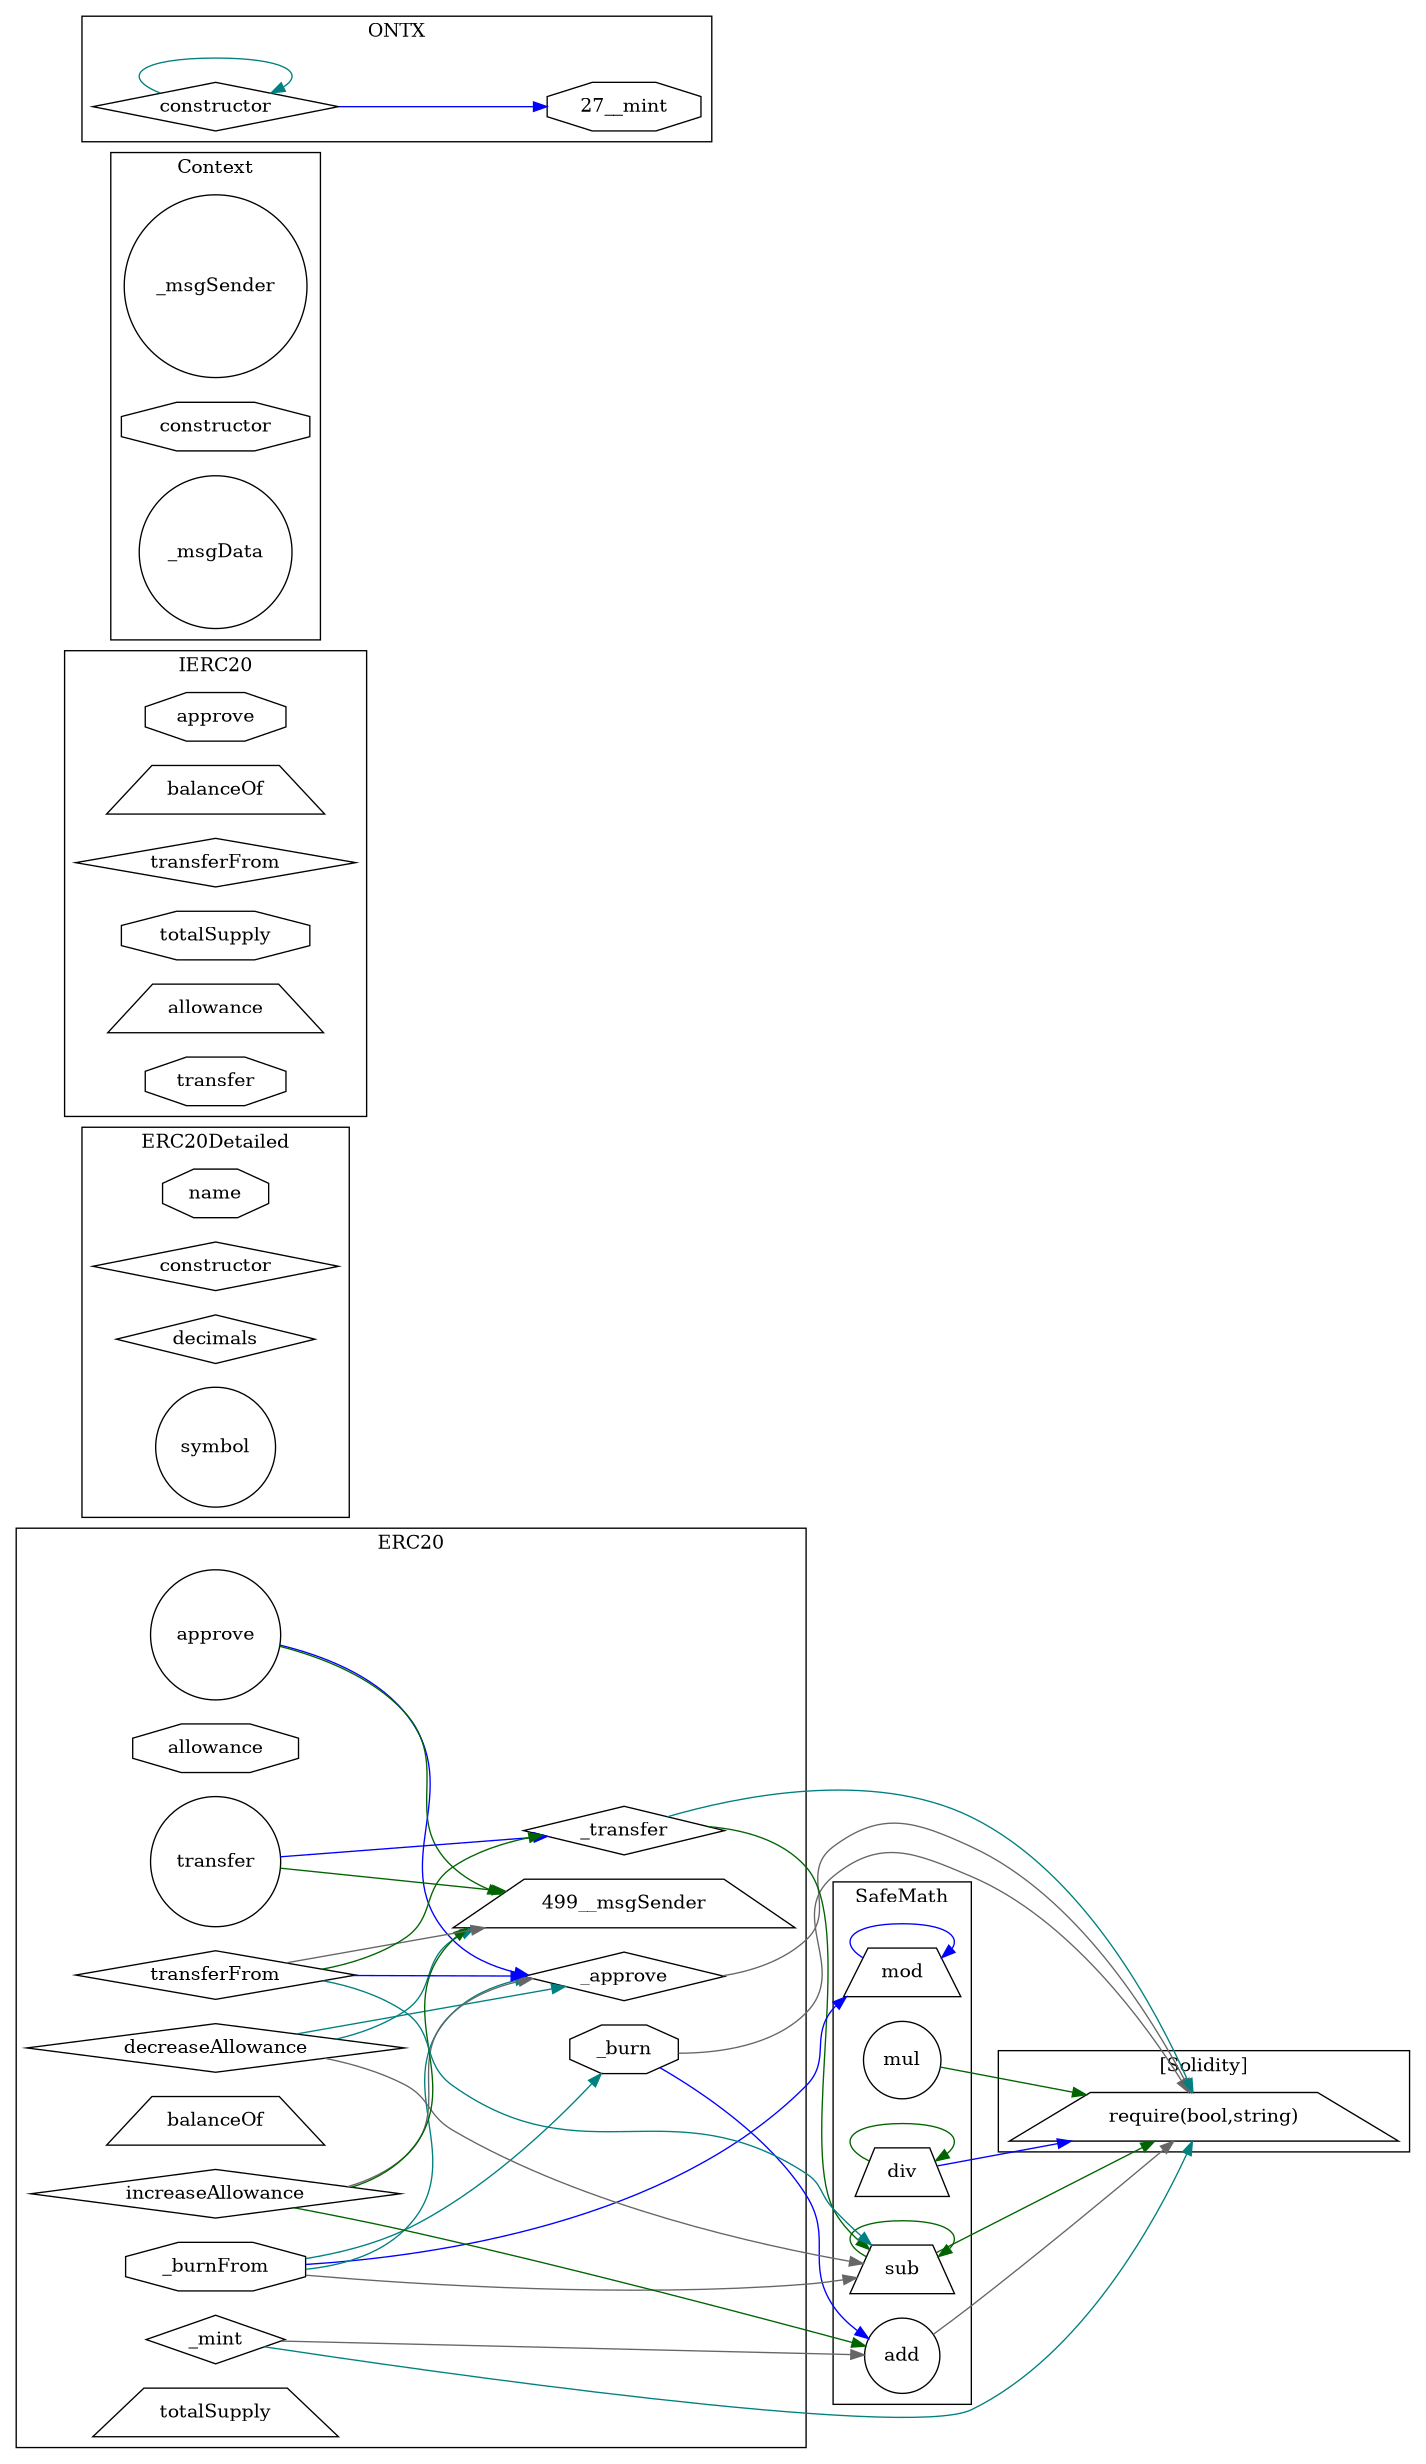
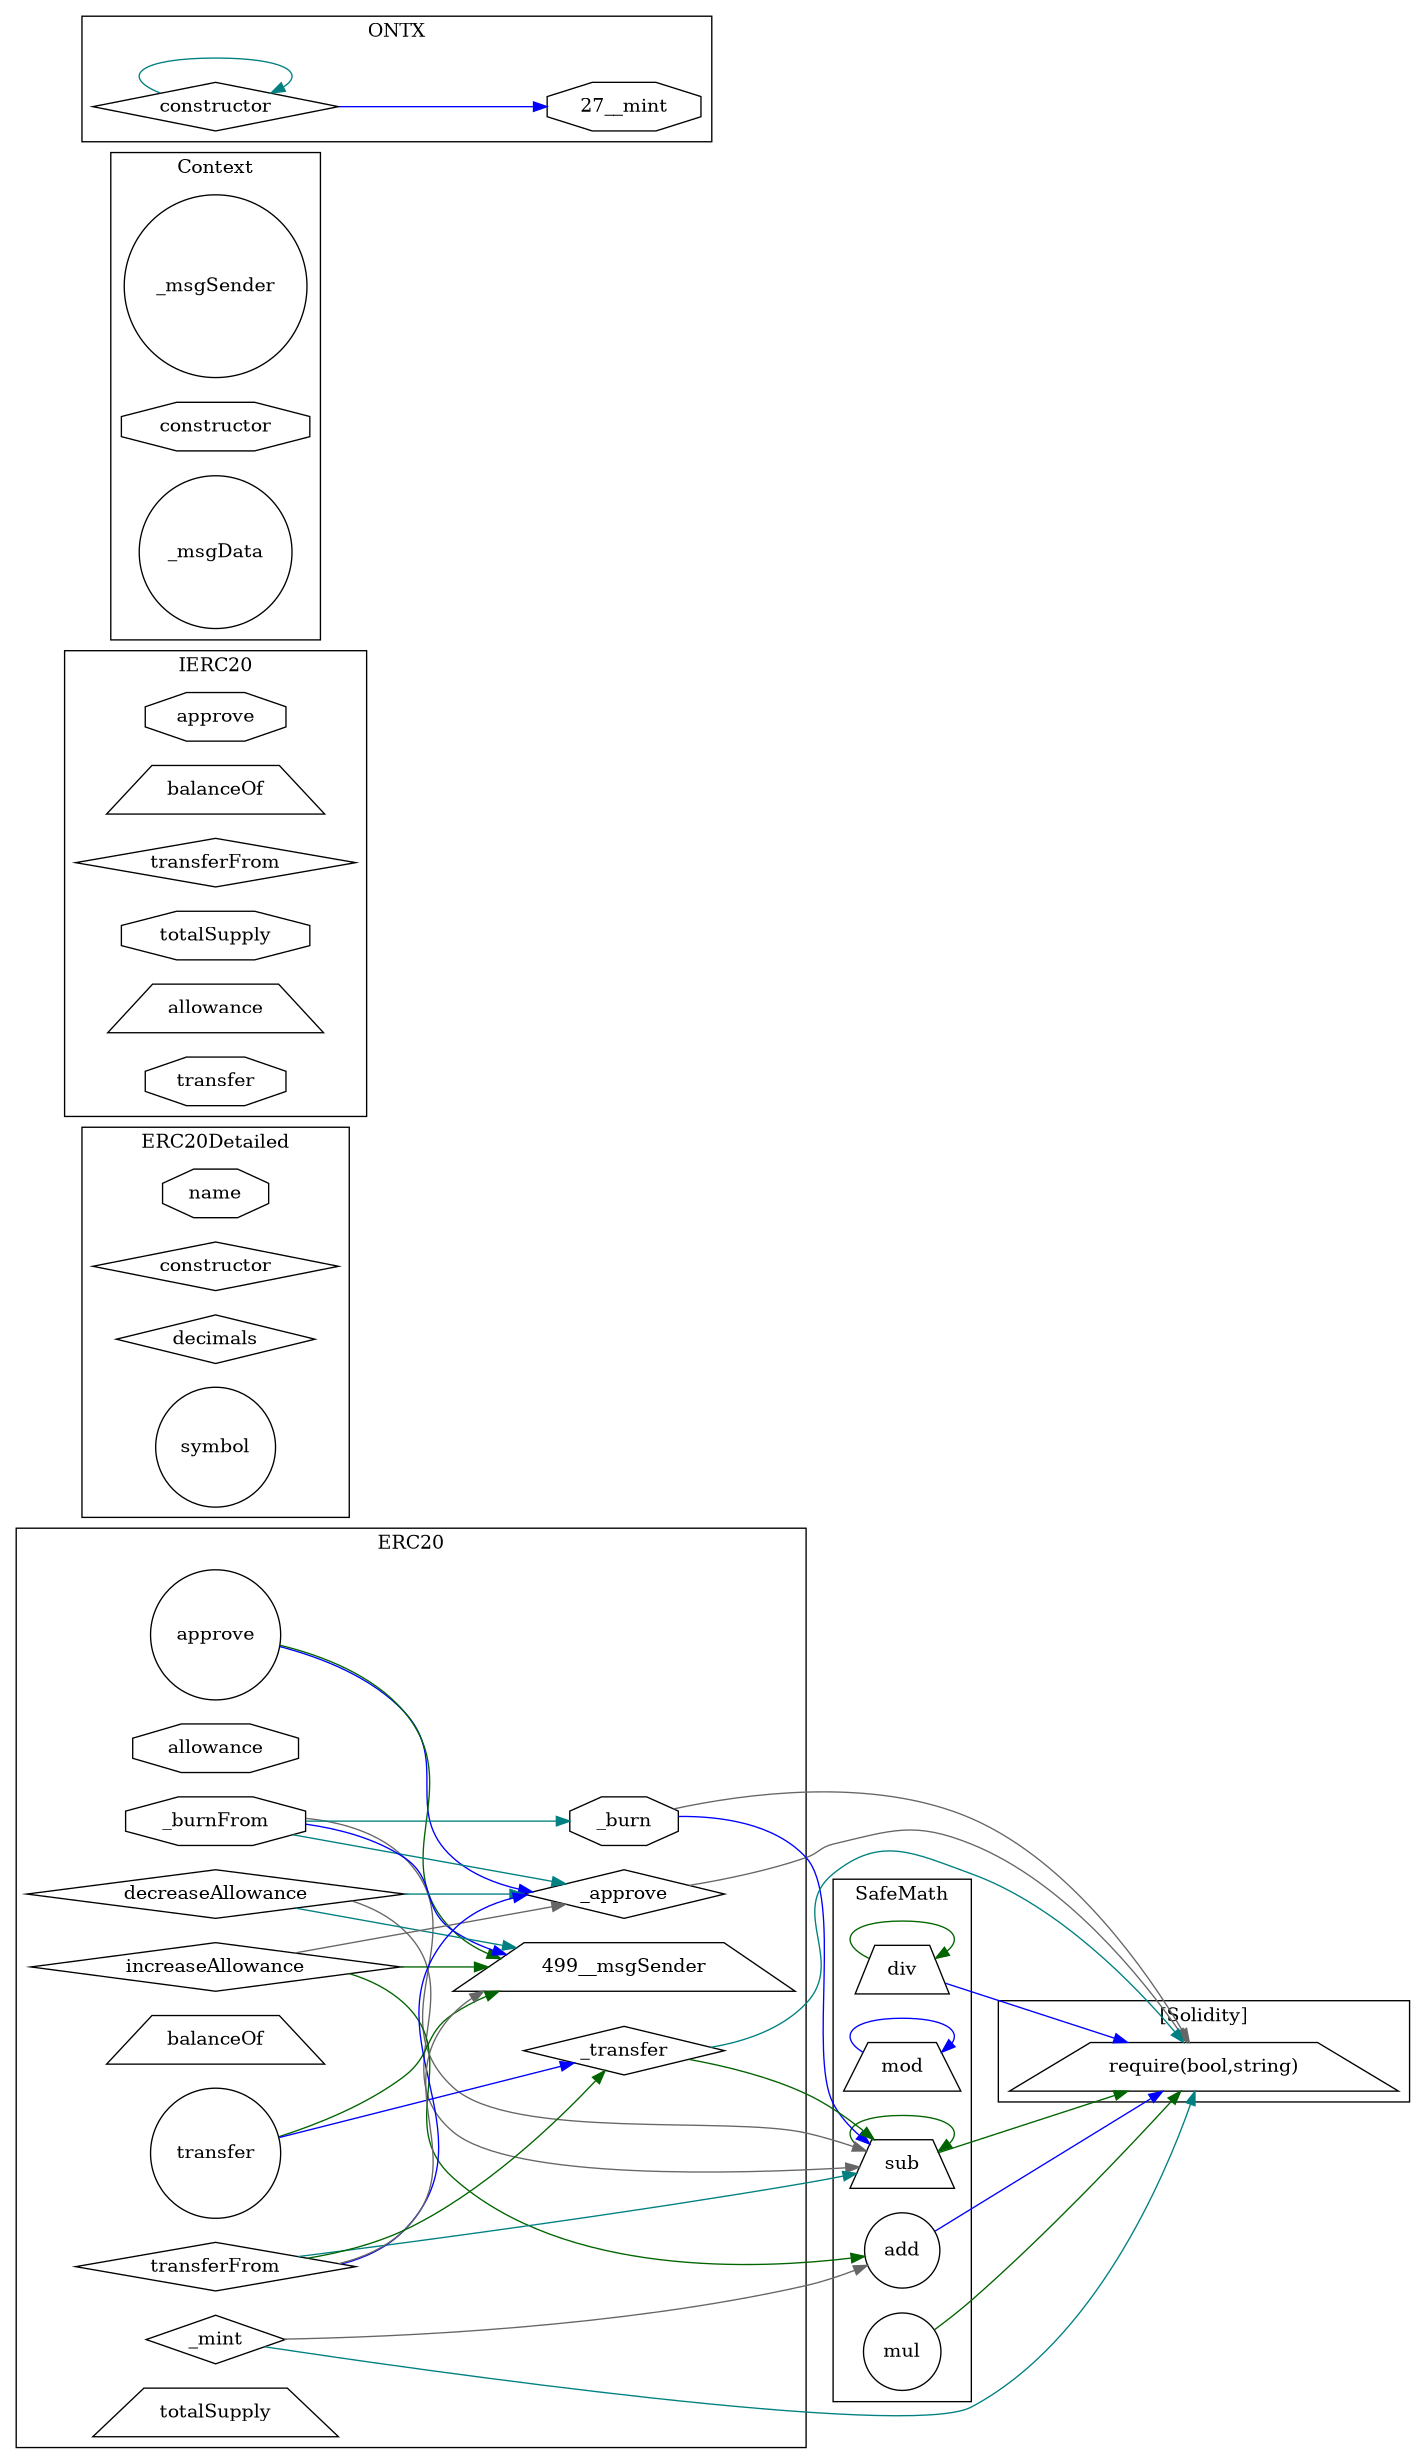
(793, 2177) -> (817, 1878)
(599, 2208) -> (415, 1867)
(1049, 2244) -> (1043, 2165)
